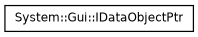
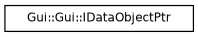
(99, 18) -> (99, 18)
